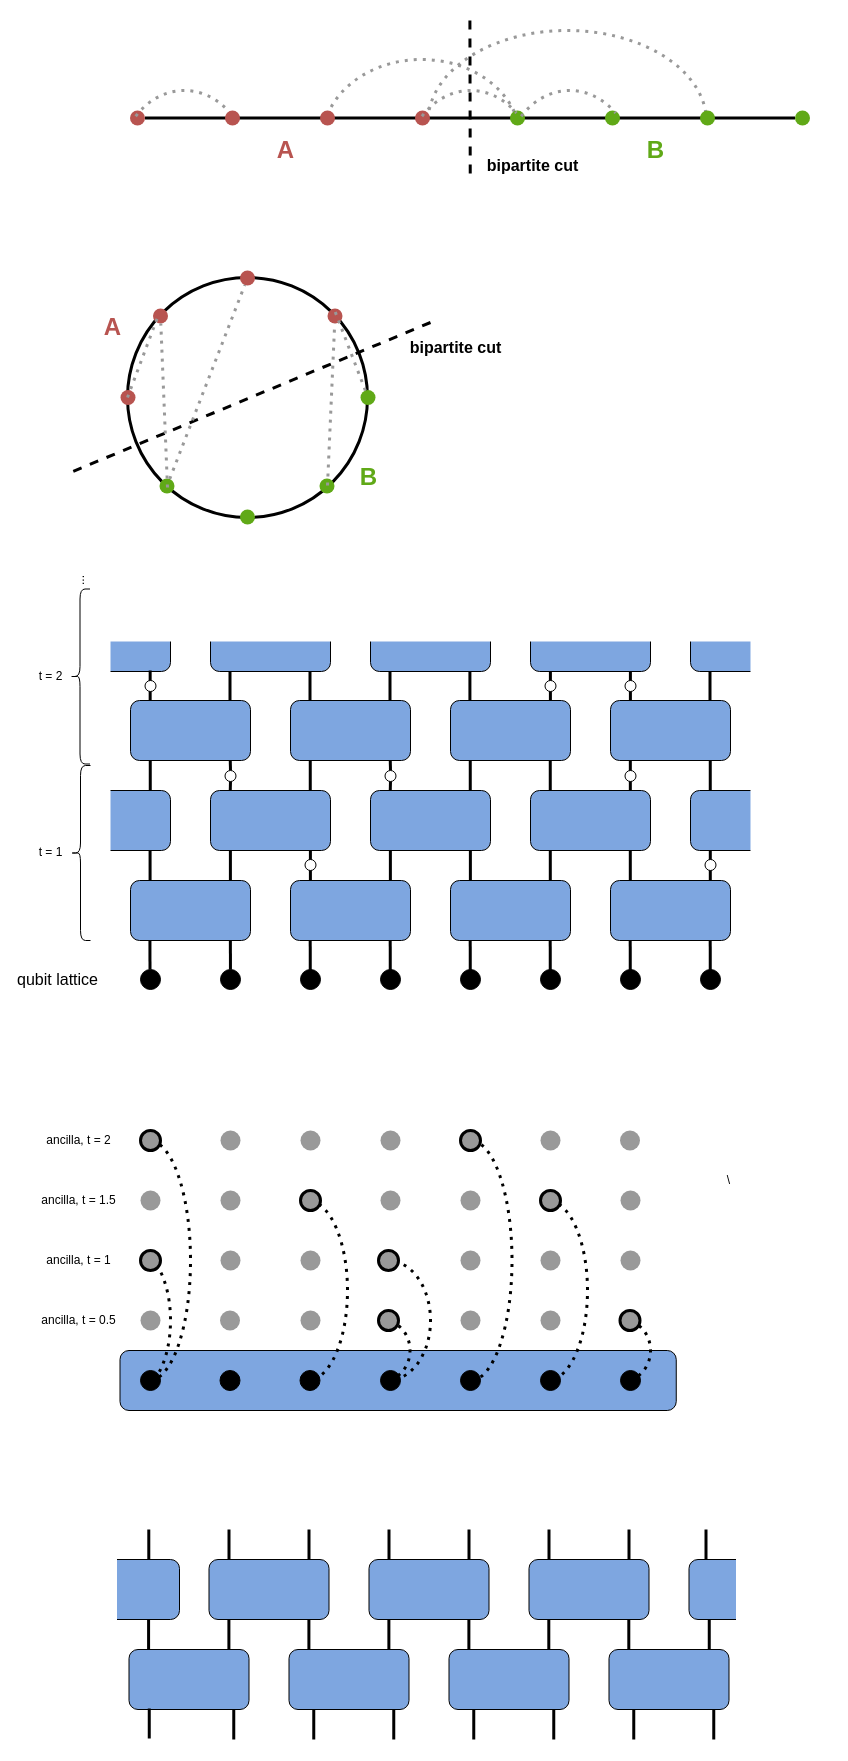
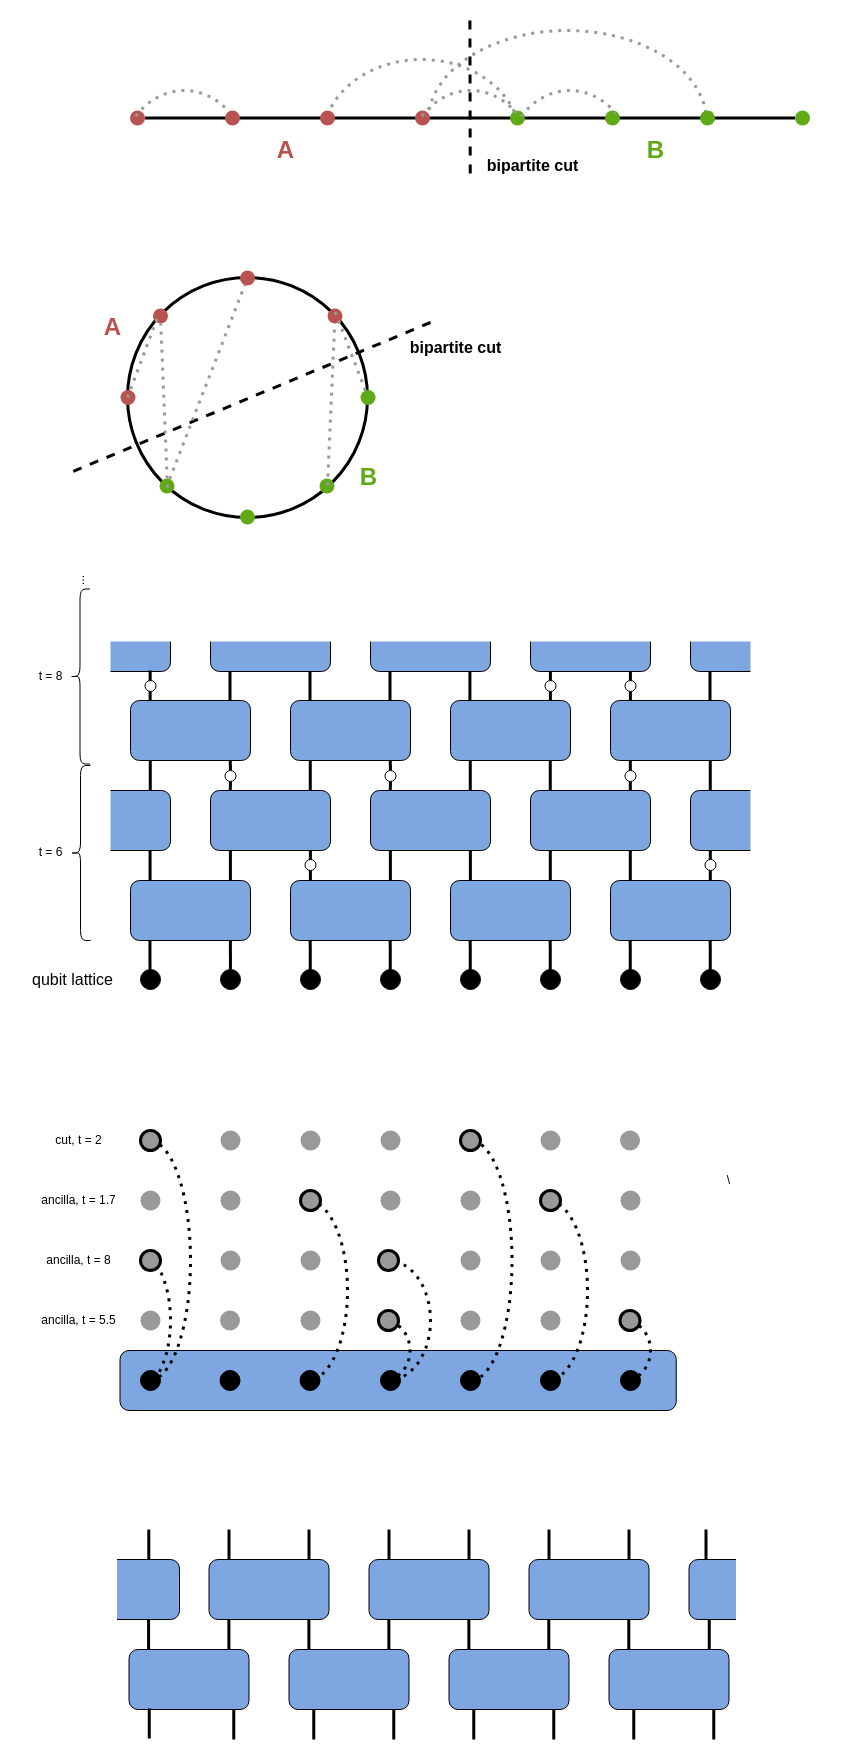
(51, 677) -> (51, 677)
(51, 853) -> (51, 853)
(57, 980) -> (72, 980)
(79, 1141) -> (79, 1141)
(79, 1201) -> (79, 1201)
(79, 1261) -> (79, 1261)
(79, 1321) -> (79, 1321)
